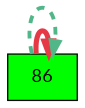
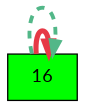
(42, 77) -> (42, 77)
